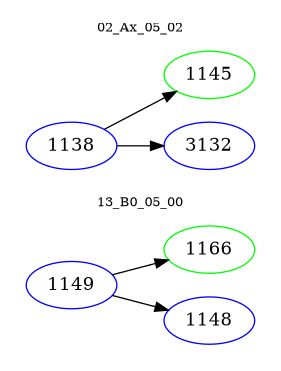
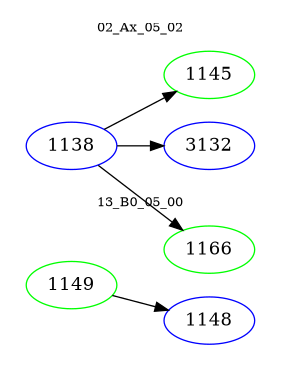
(134, 269) -> (142, 199)
(72, 285) -> (72, 285)
